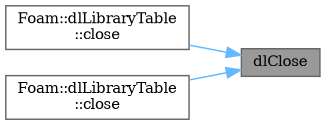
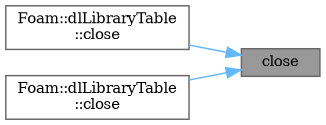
(281, 63) -> (281, 63)
